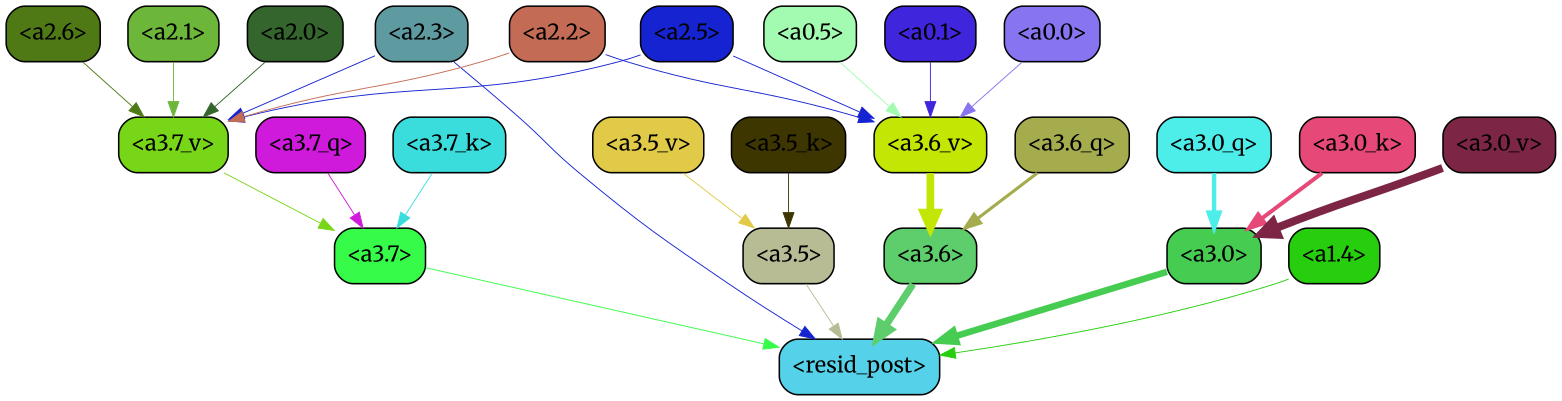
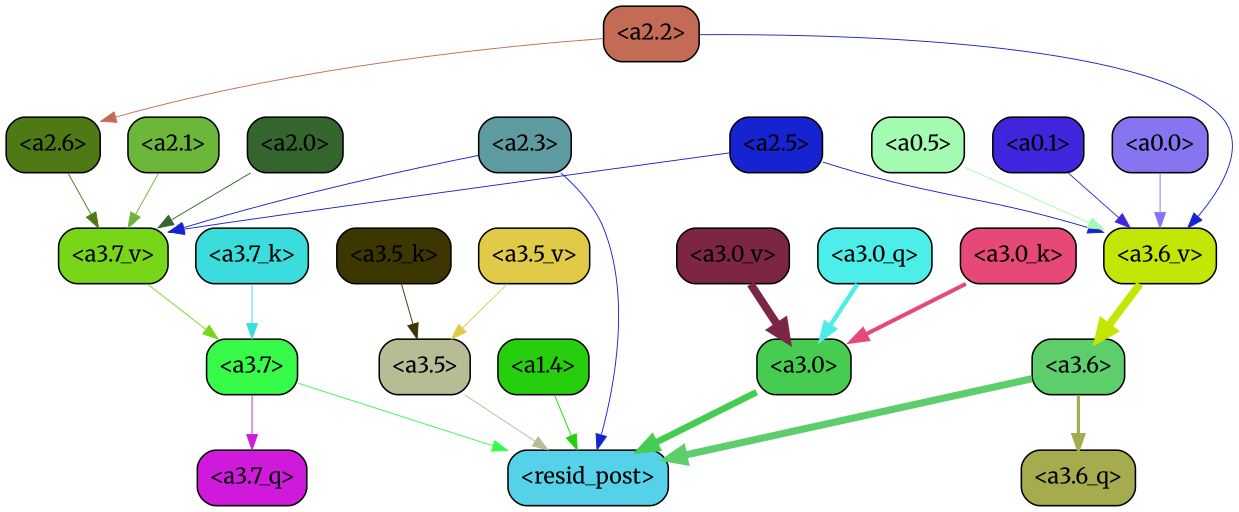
(397, 82) -> (357, 67)
(341, 194) -> (252, 415)
(1007, 196) -> (1078, 415)
